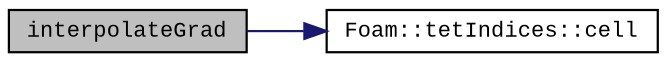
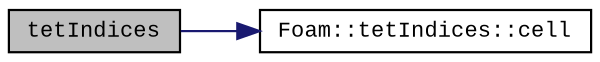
(128, 31) -> (94, 31)
